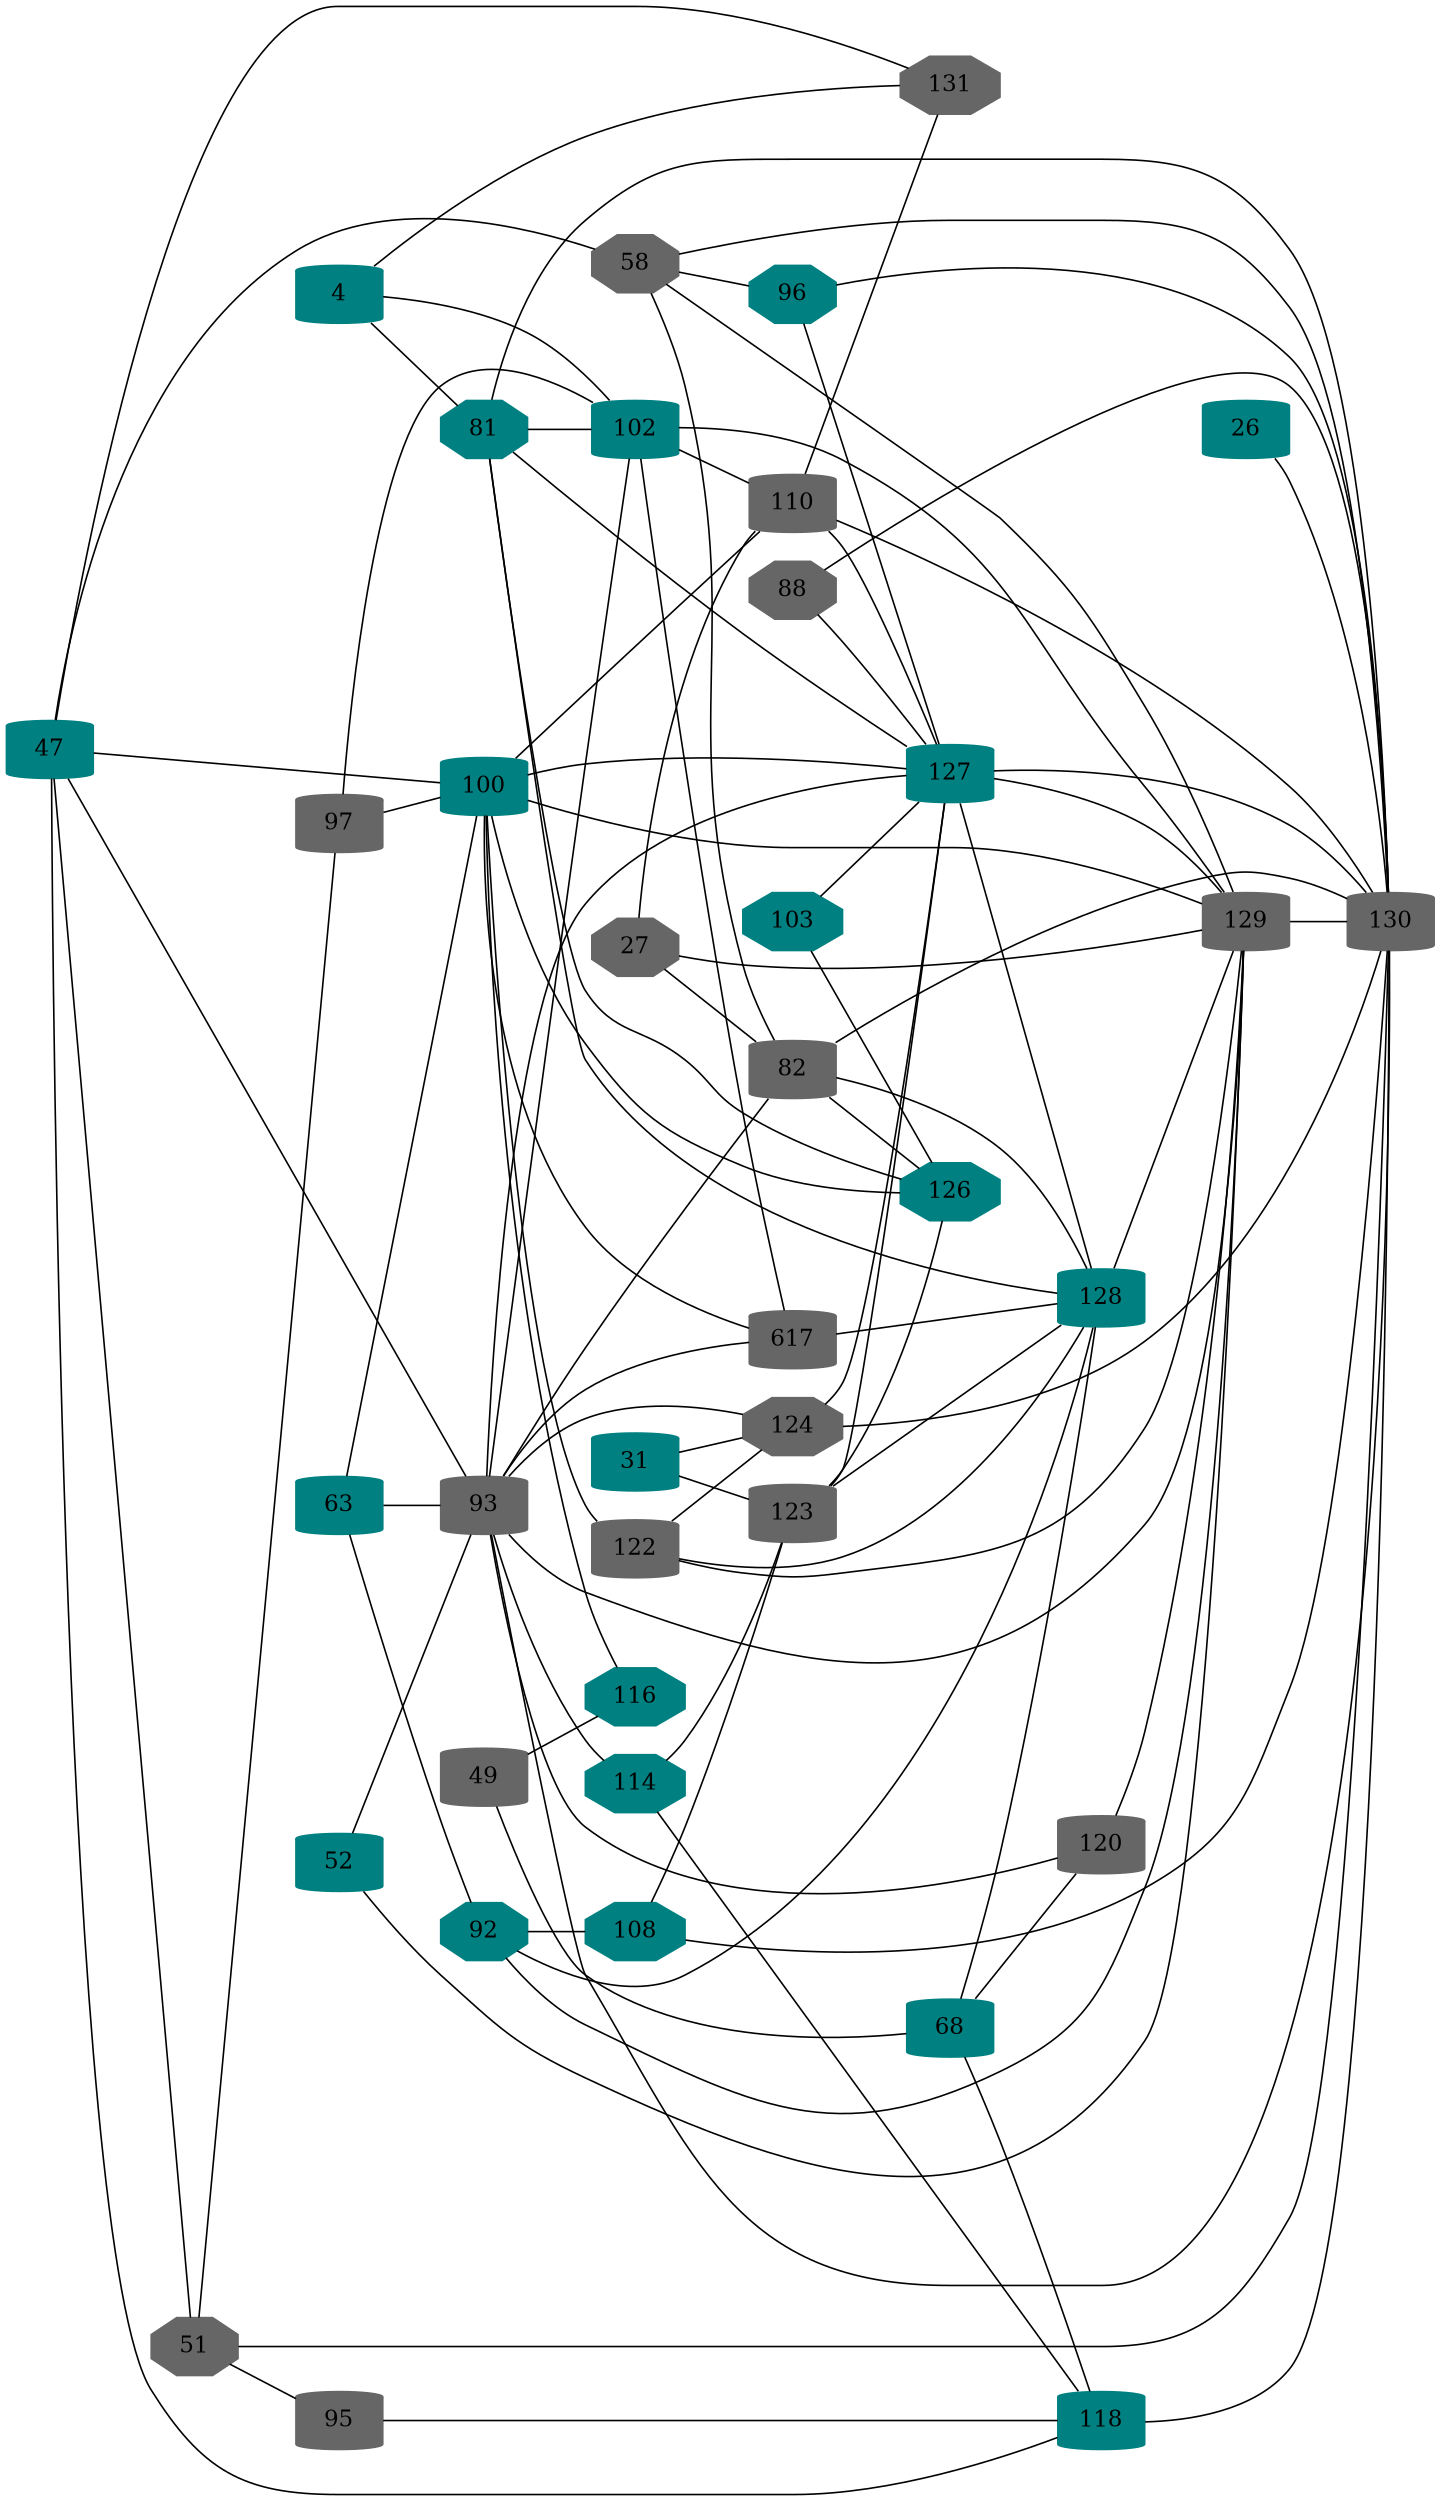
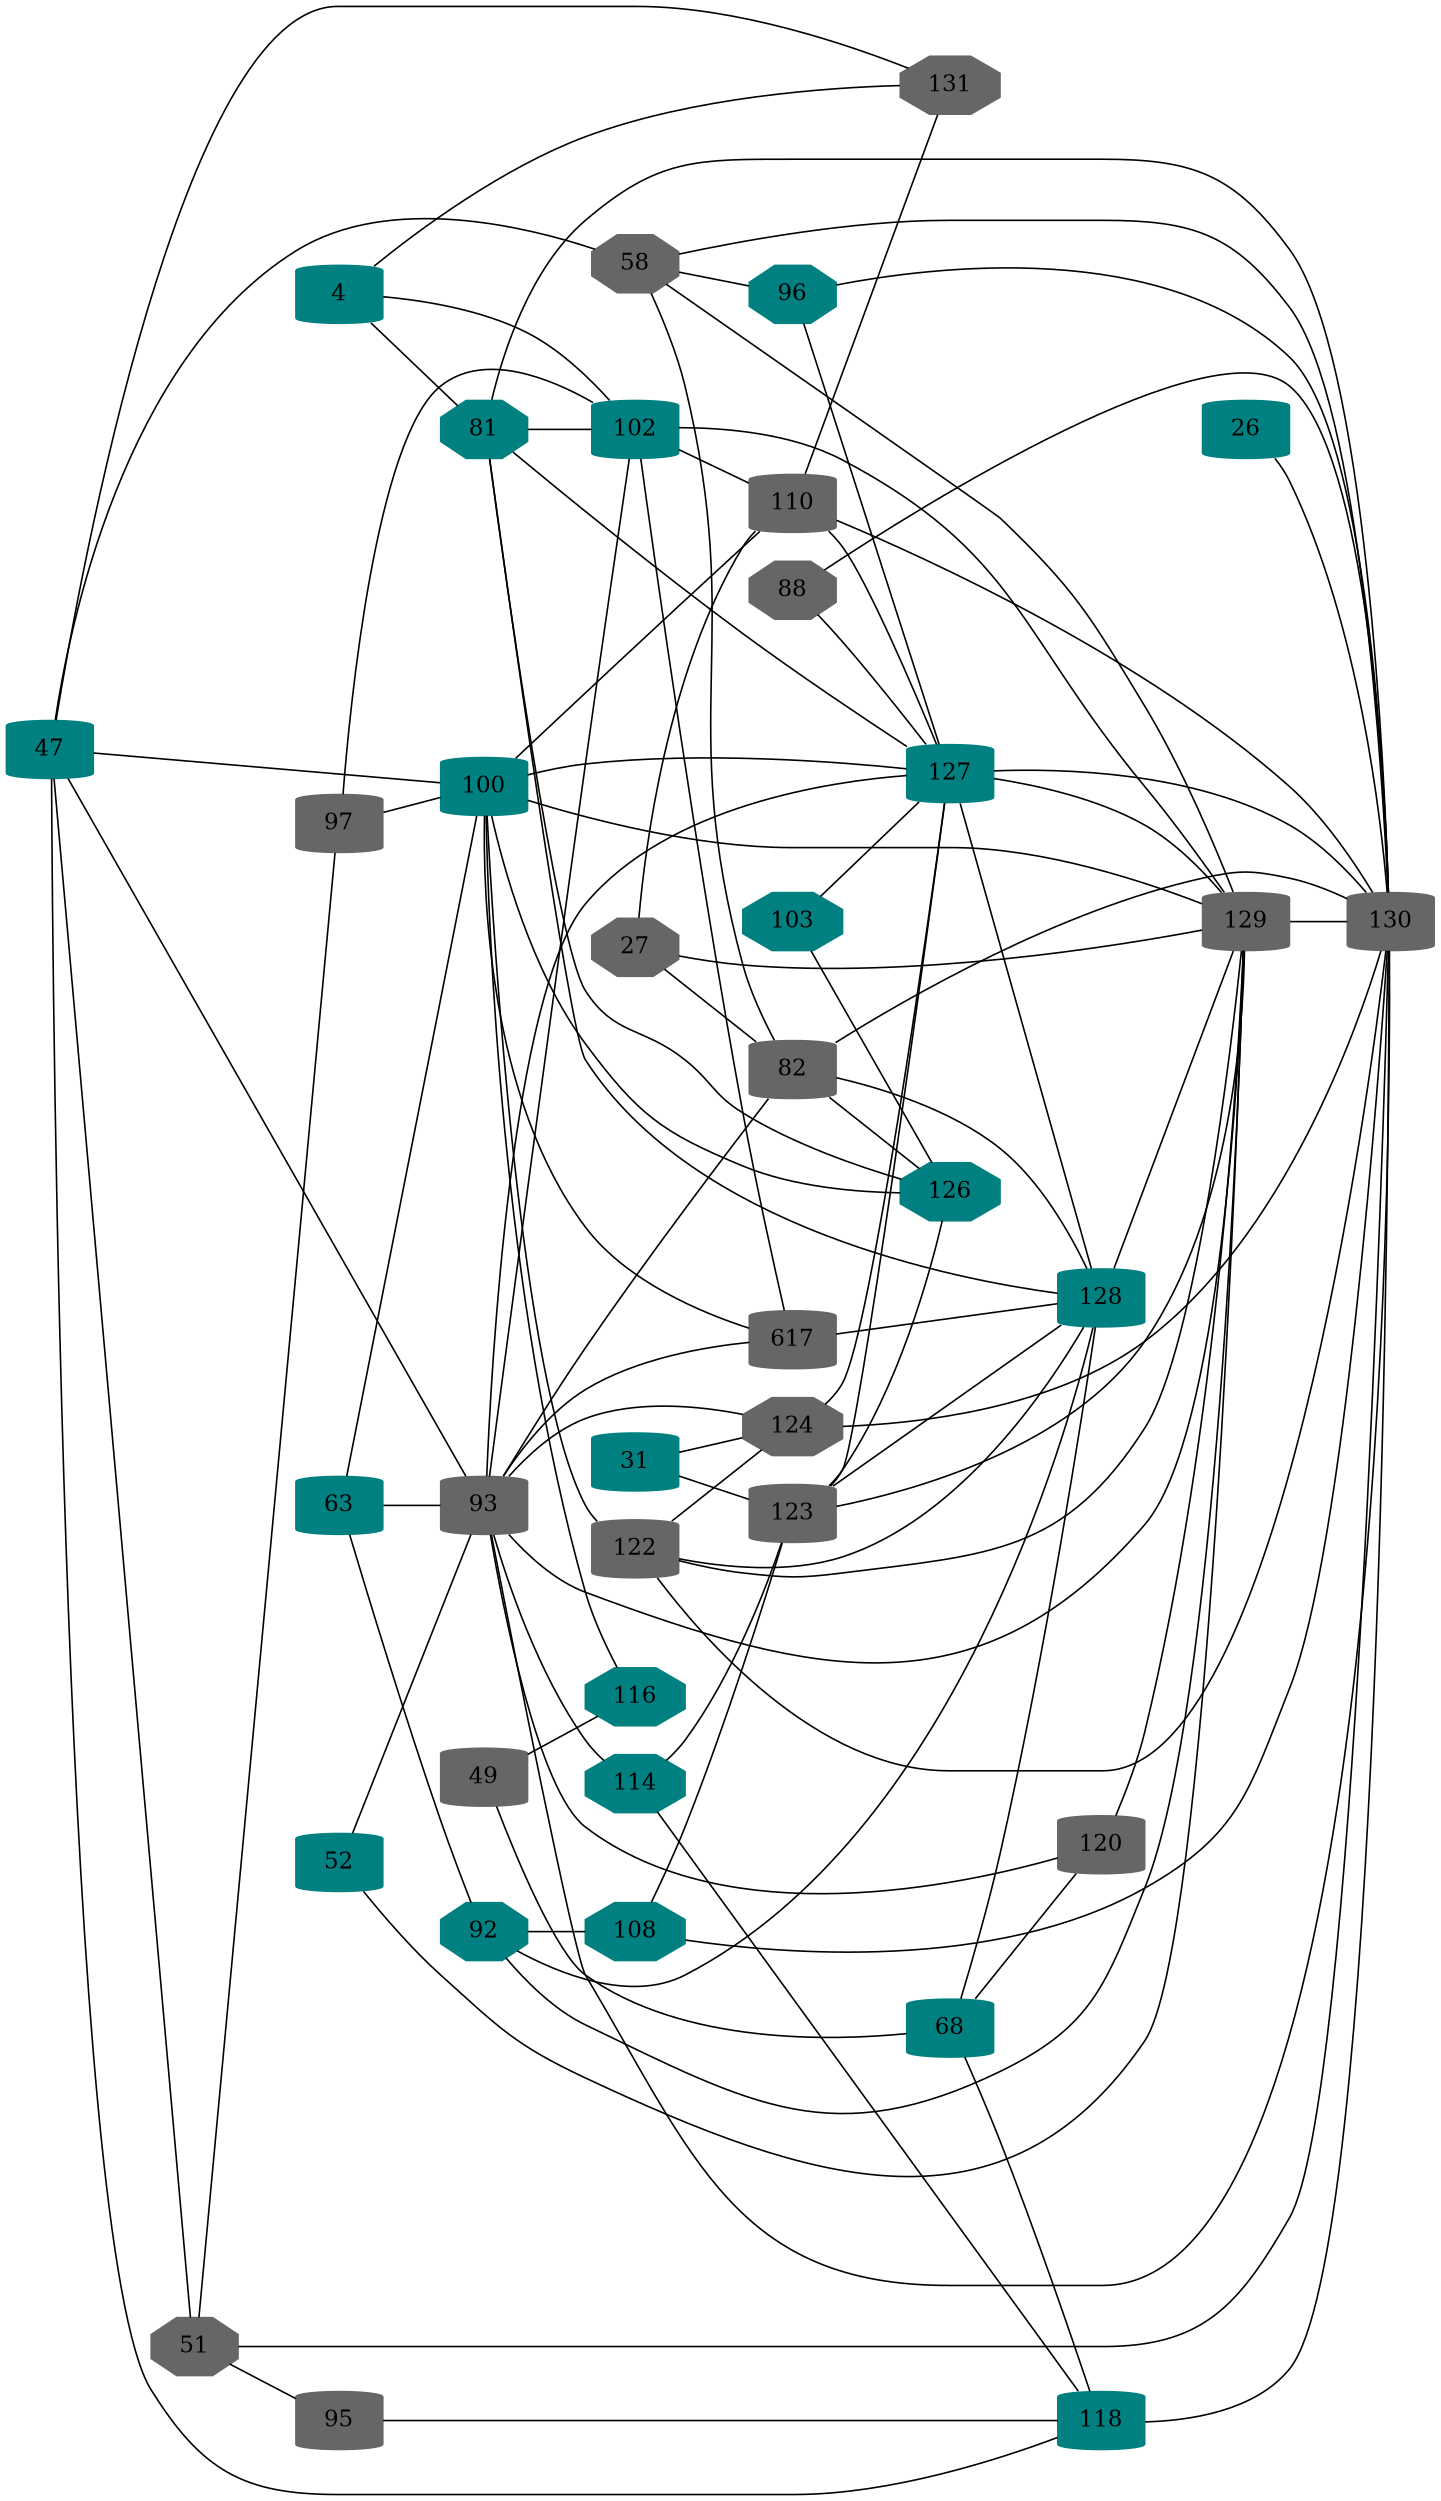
none -> (1167, 1303)
none -> (1230, 1638)
